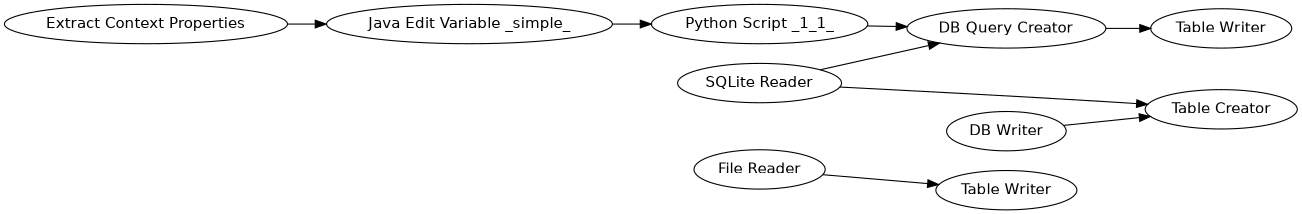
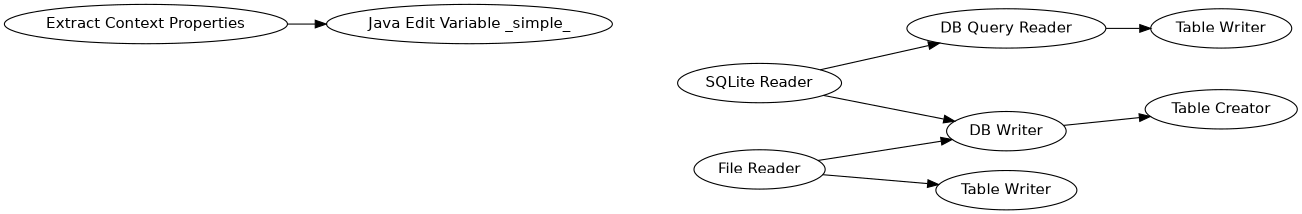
(760, 24) -> none
(1006, 28) -> (1006, 28)
(988, 95) -> (883, 107)
none -> (880, 151)
